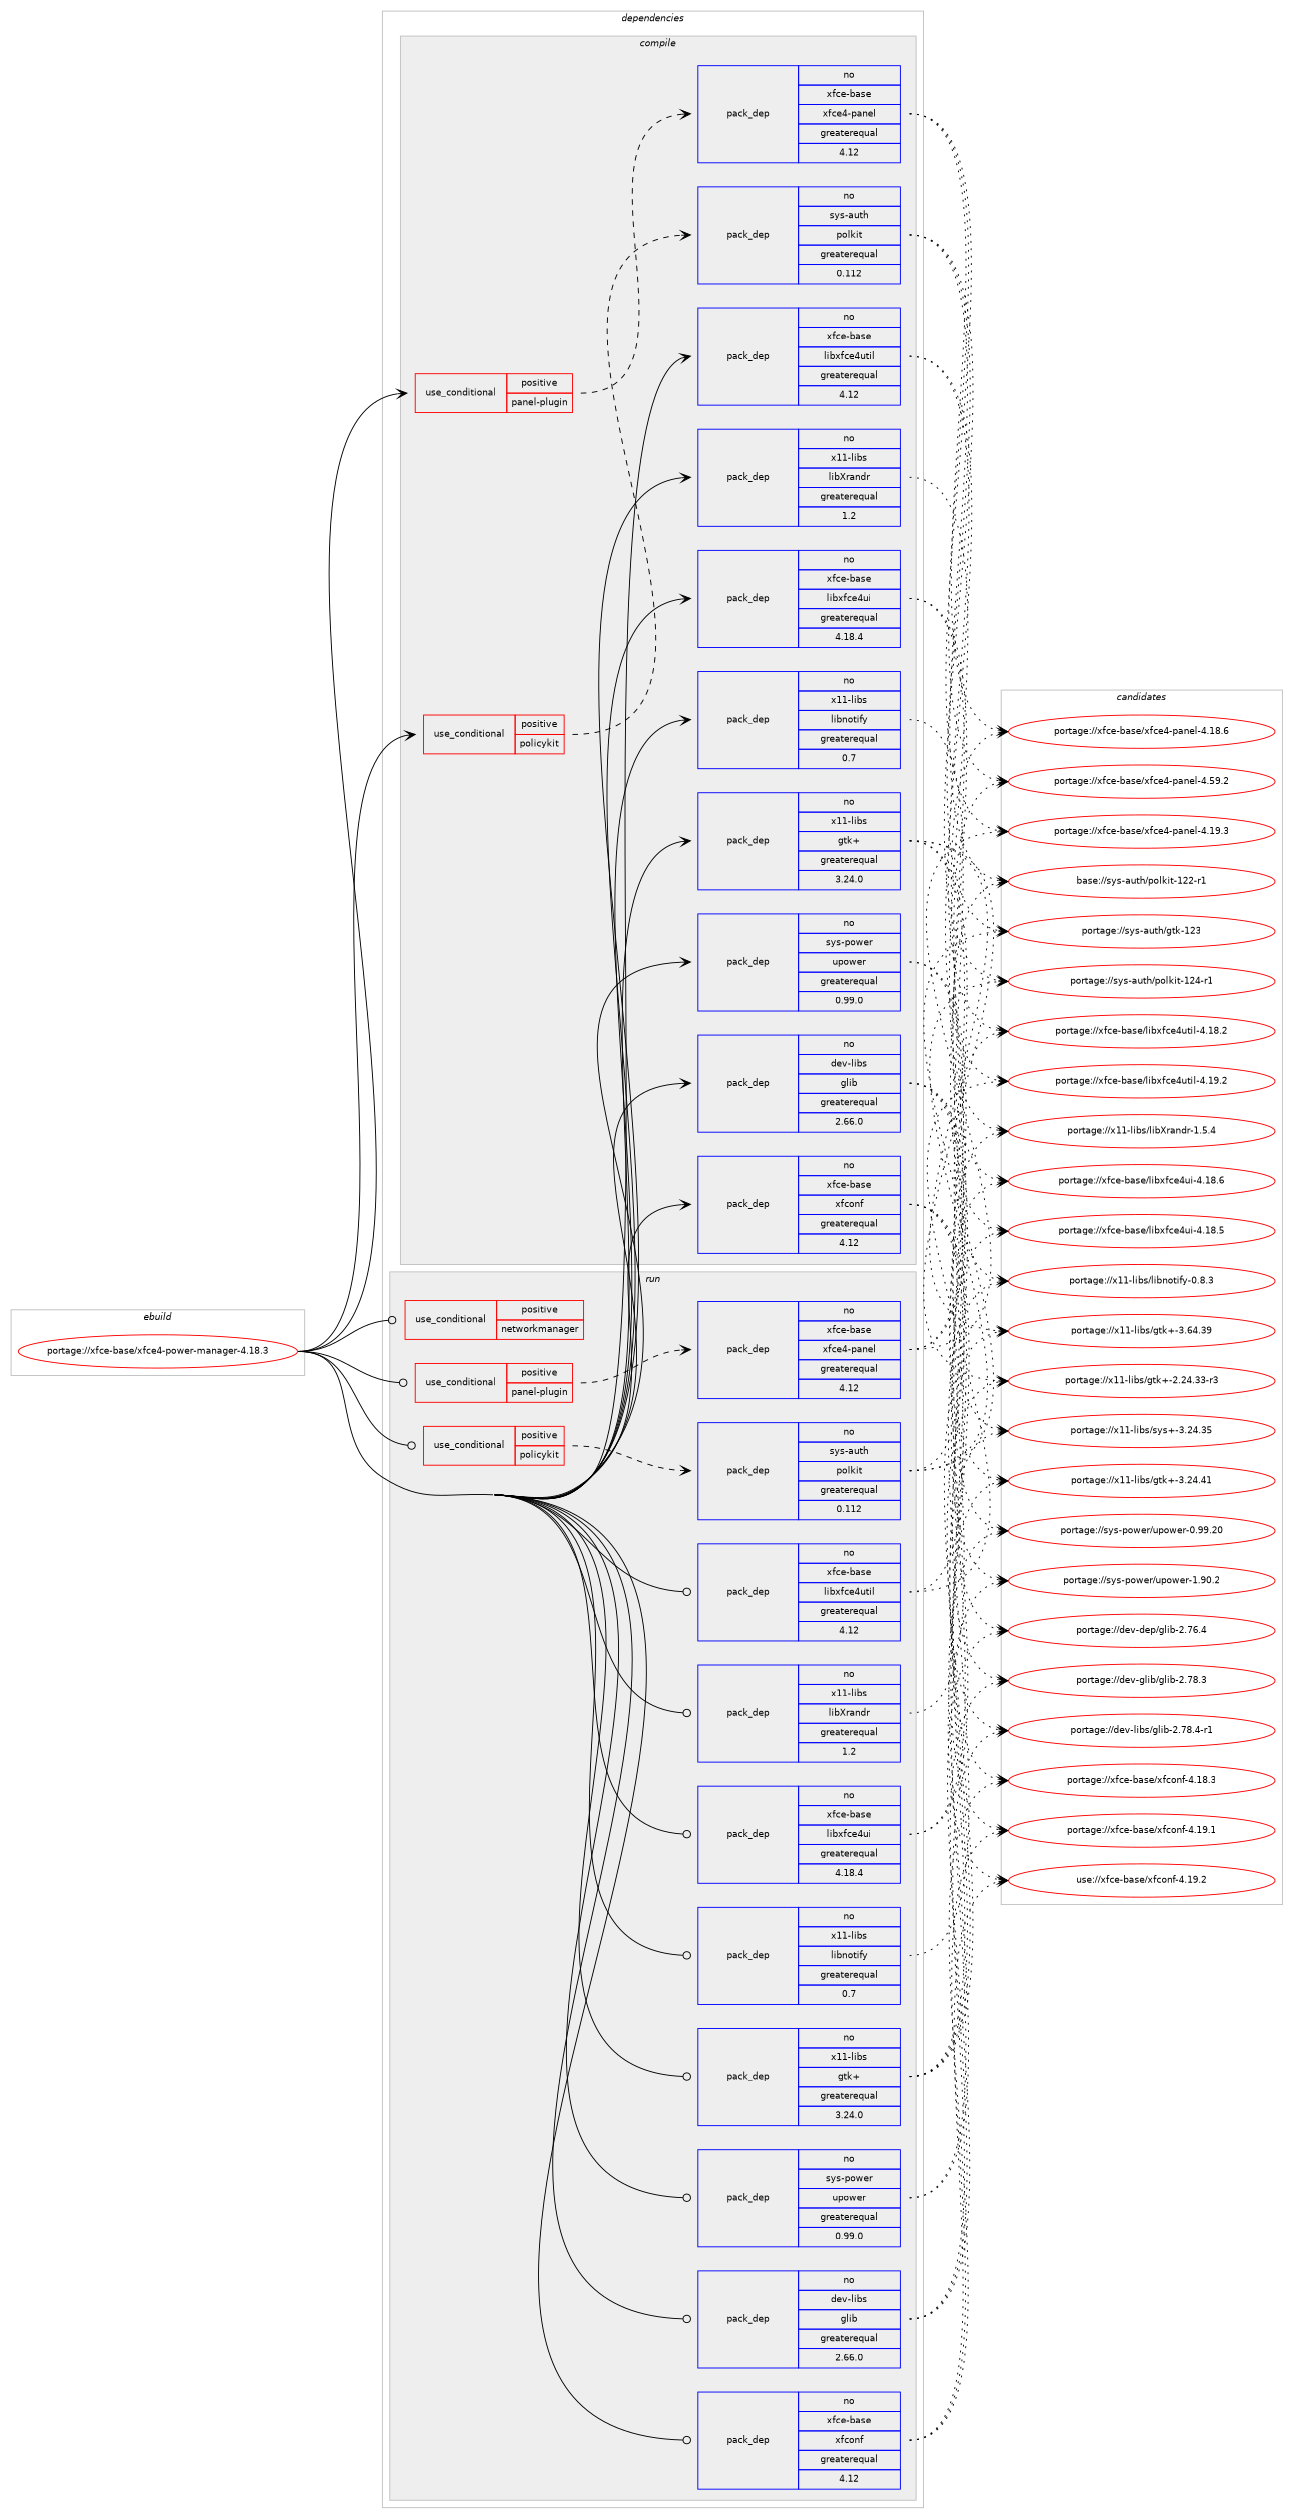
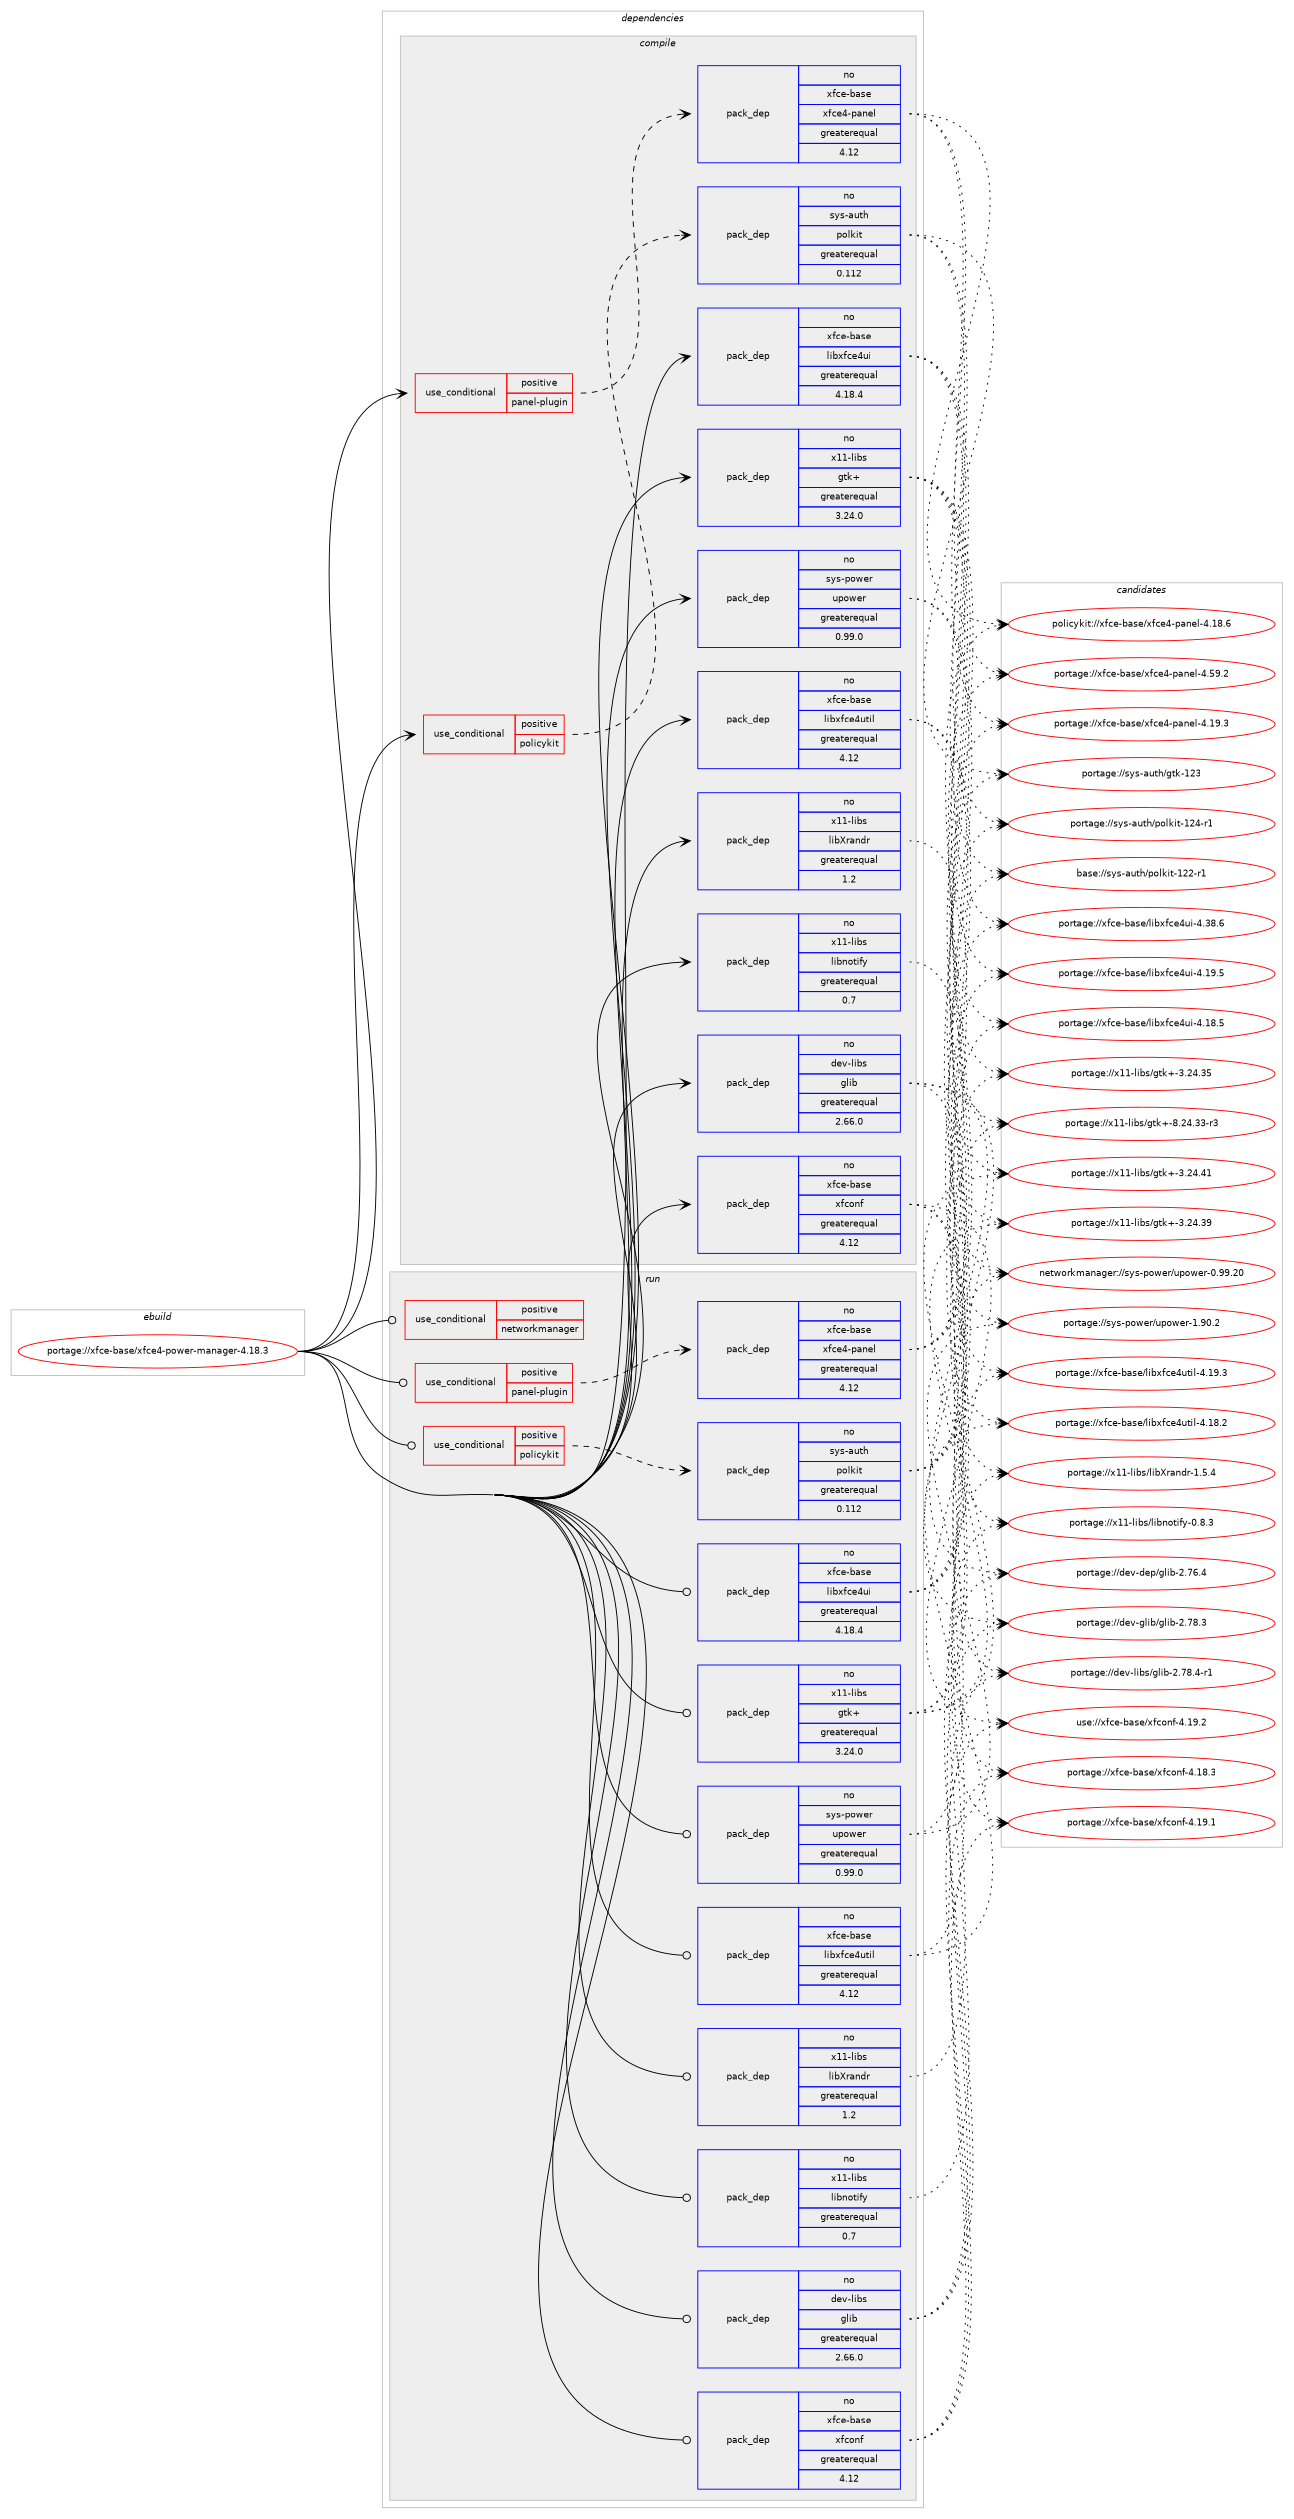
(1142, 732) -> (1142, 624)
none -> (1142, 974)
(1142, 1081) -> (1142, 1374)
(1142, 1181) -> (1142, 924)
(1142, 1331) -> (1142, 1224)
(1142, 1381) -> (1142, 1124)
(1142, 1431) -> (1142, 1074)
(1142, 1531) -> (1142, 1274)
